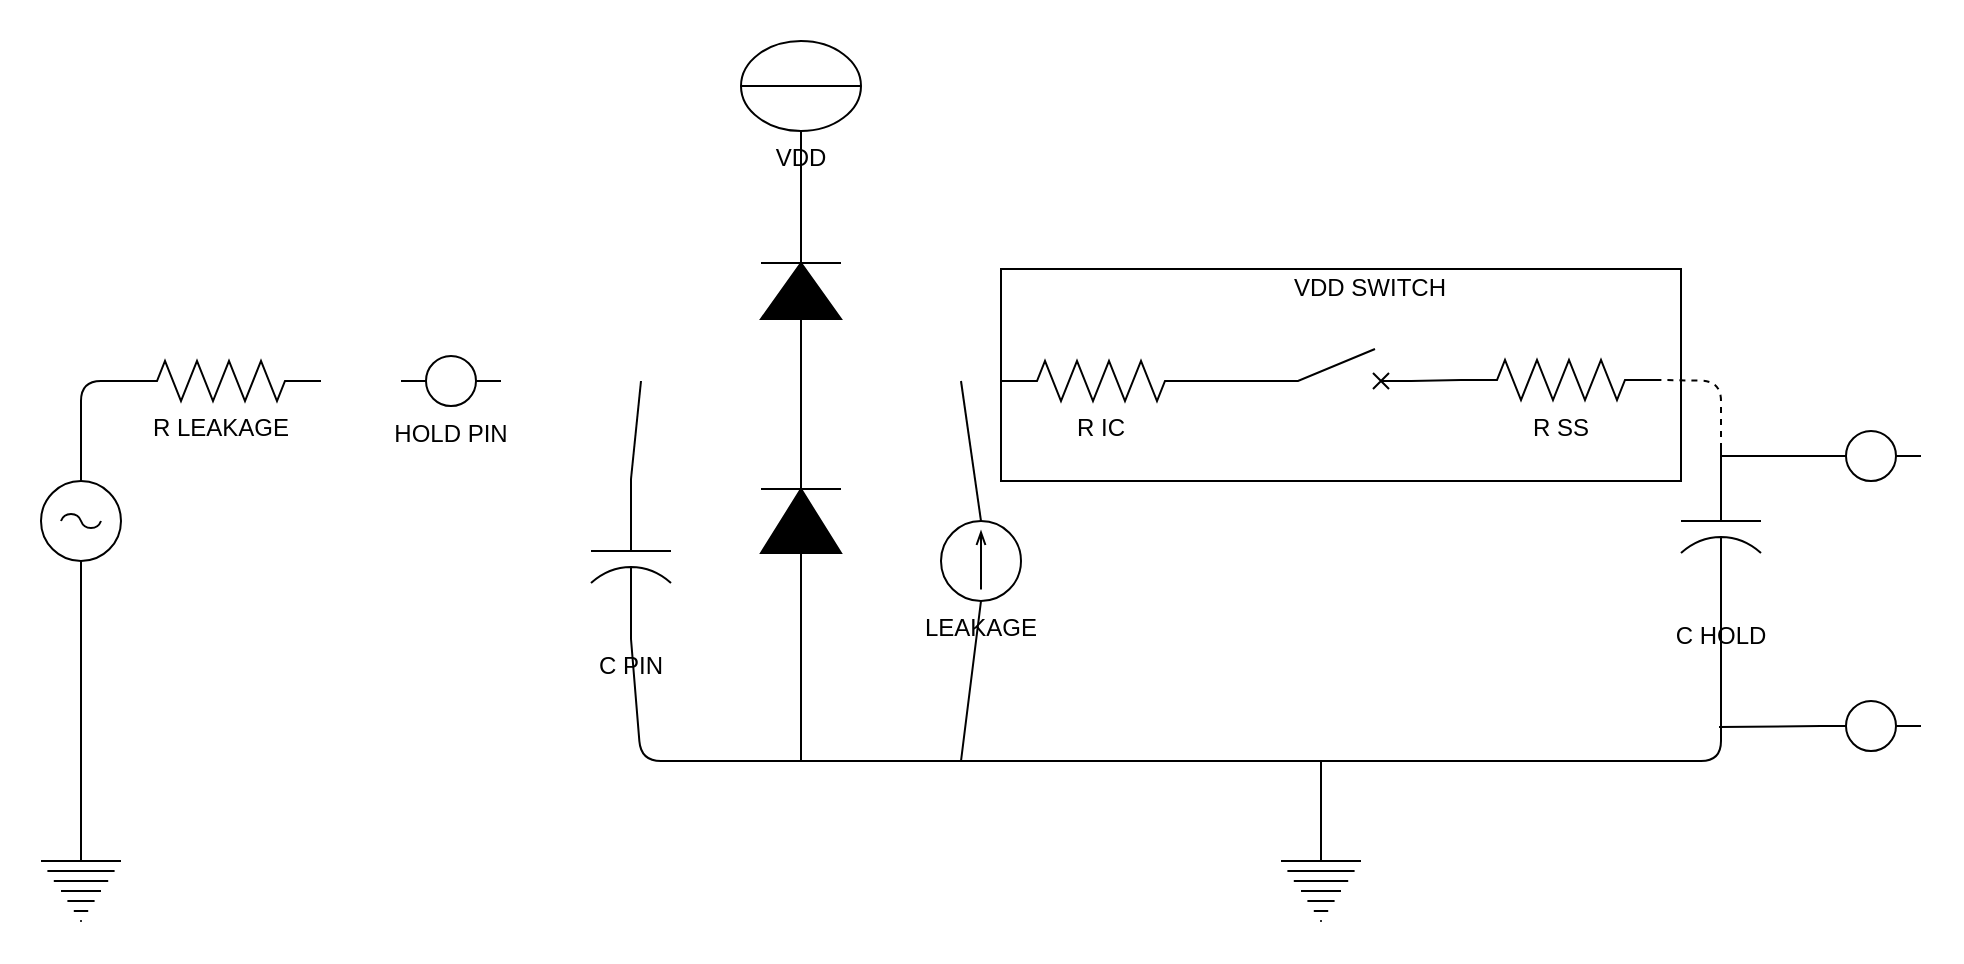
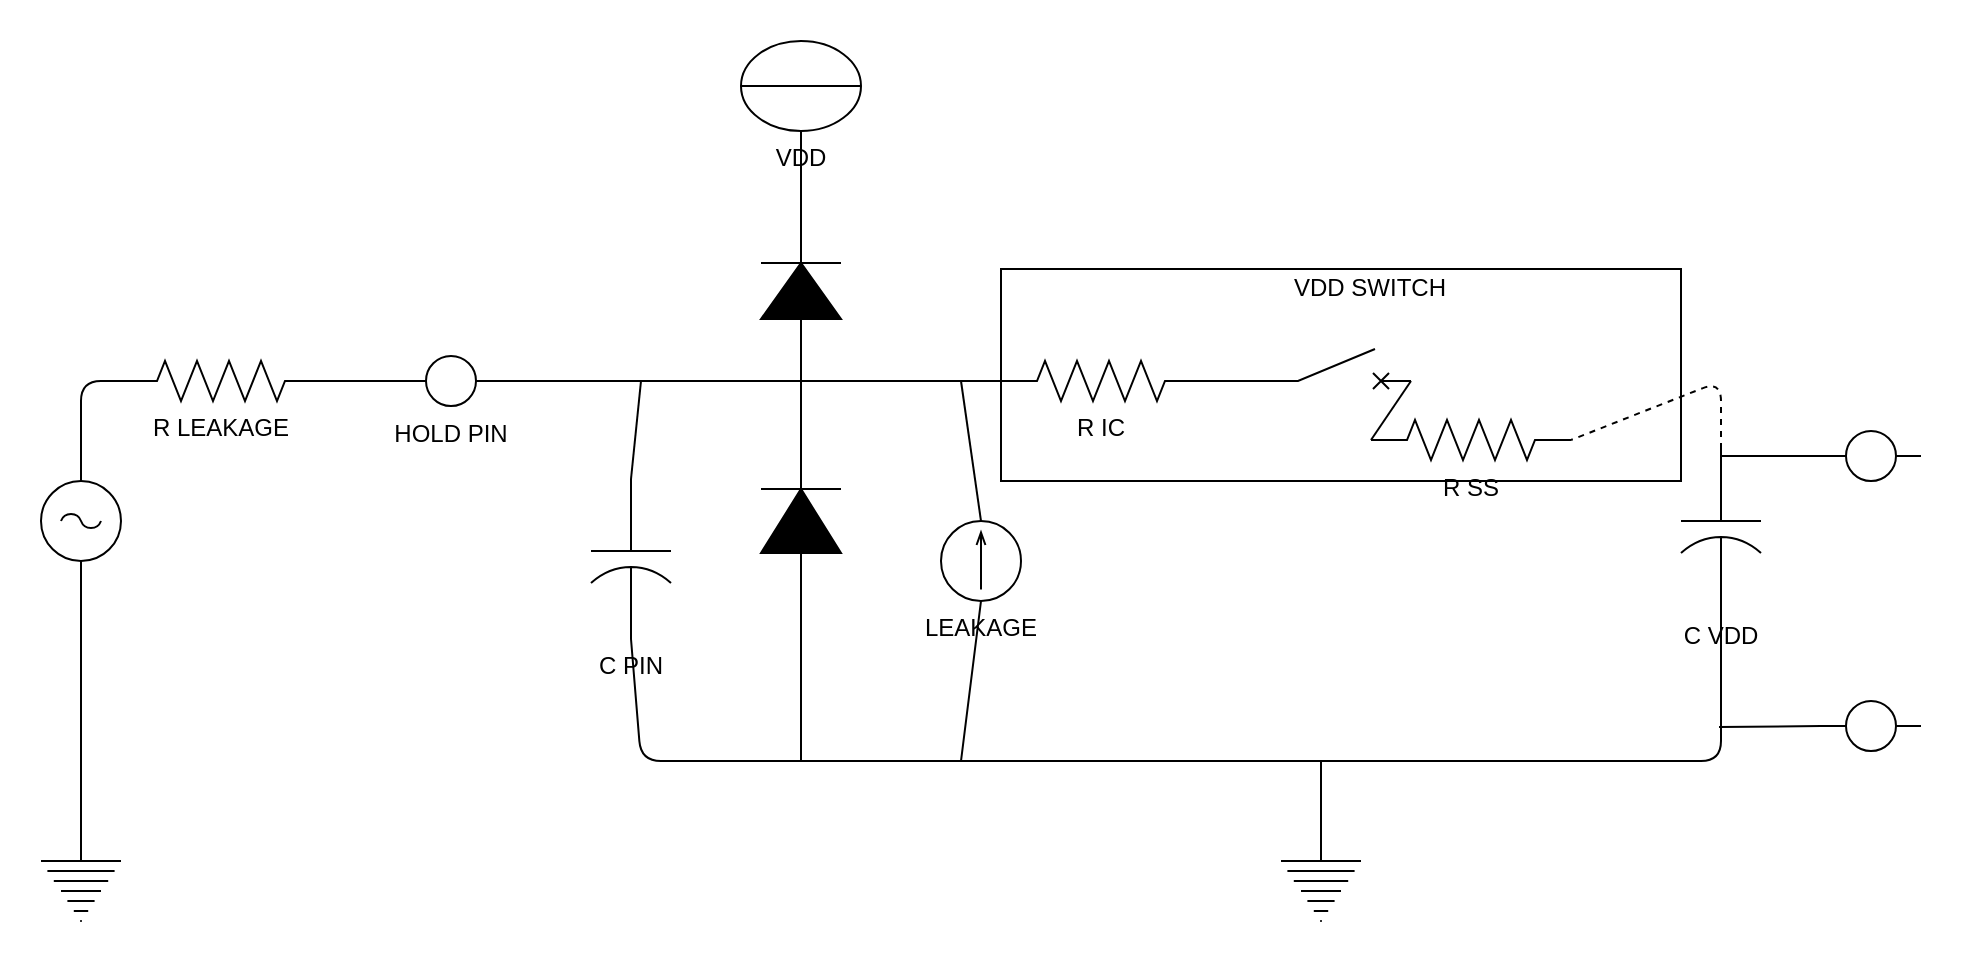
(1561, 380) -> (1471, 440)
none -> (361, 381)
none -> (751, 381)
(1722, 637) -> (1722, 637)
